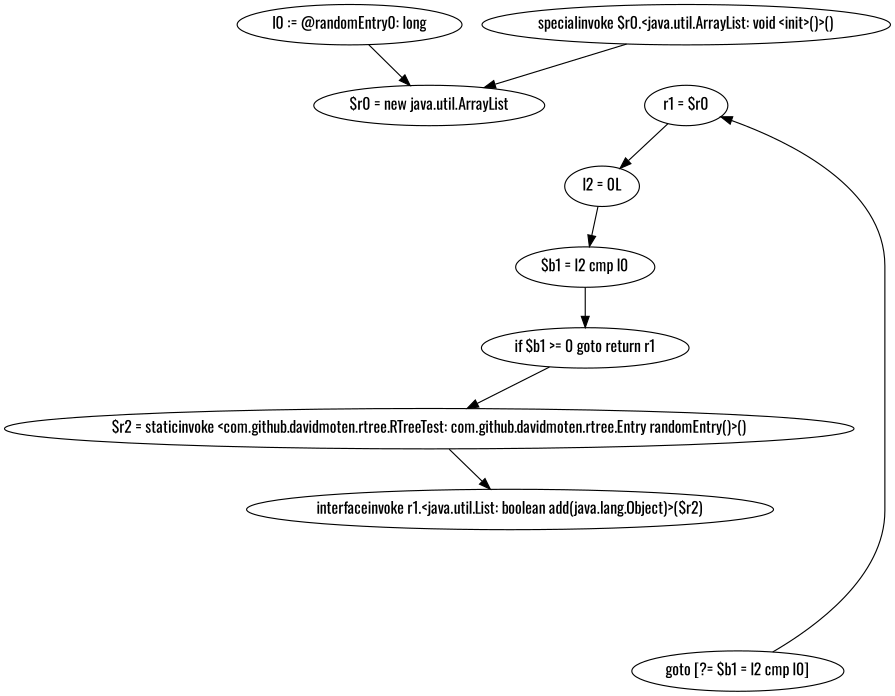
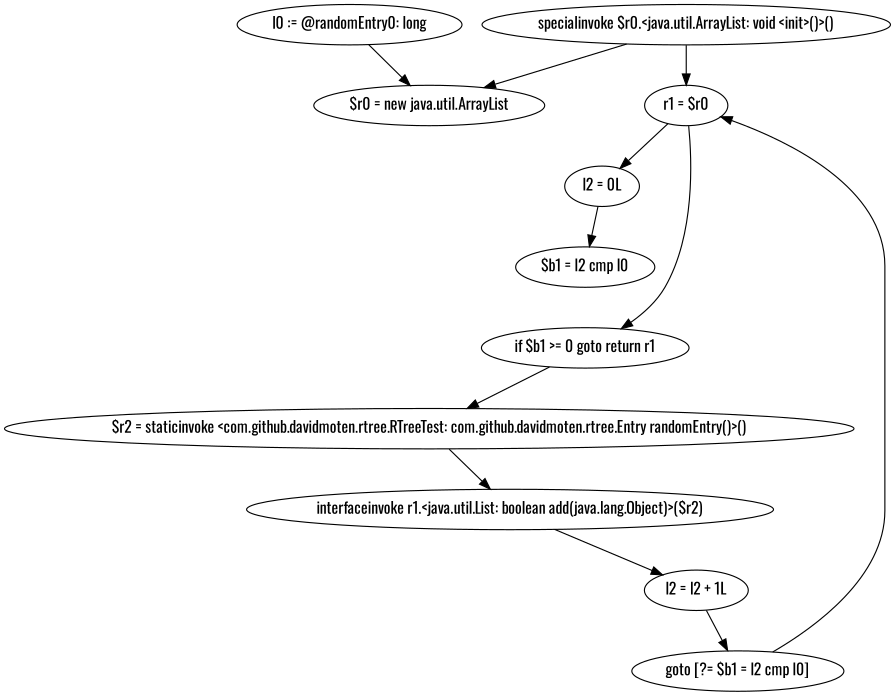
none -> (686, 60)
(585, 302) -> (684, 233)
none -> (696, 590)
